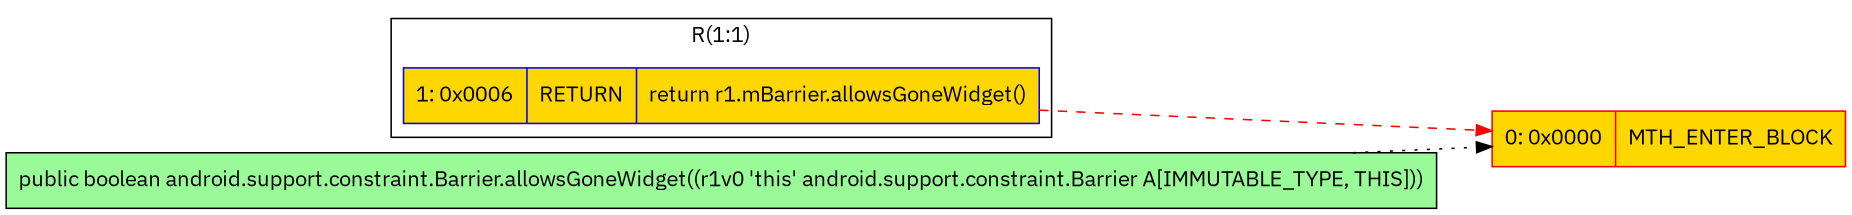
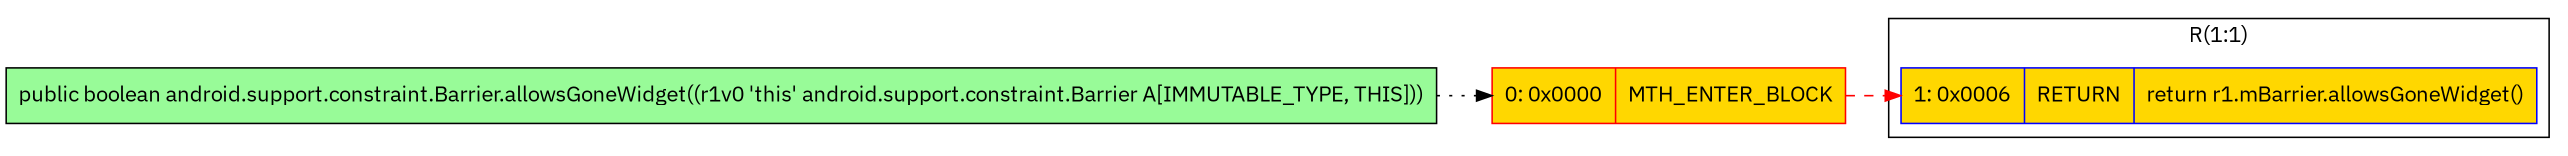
(1258, 120) -> (1865, 96)
